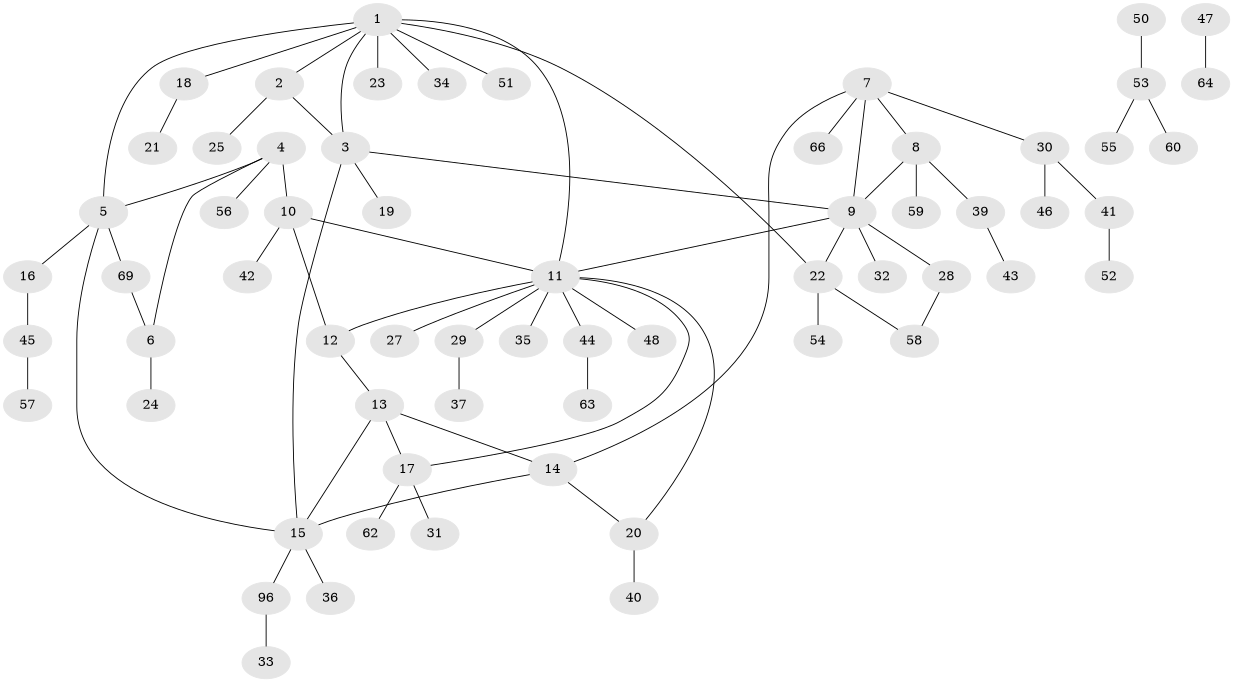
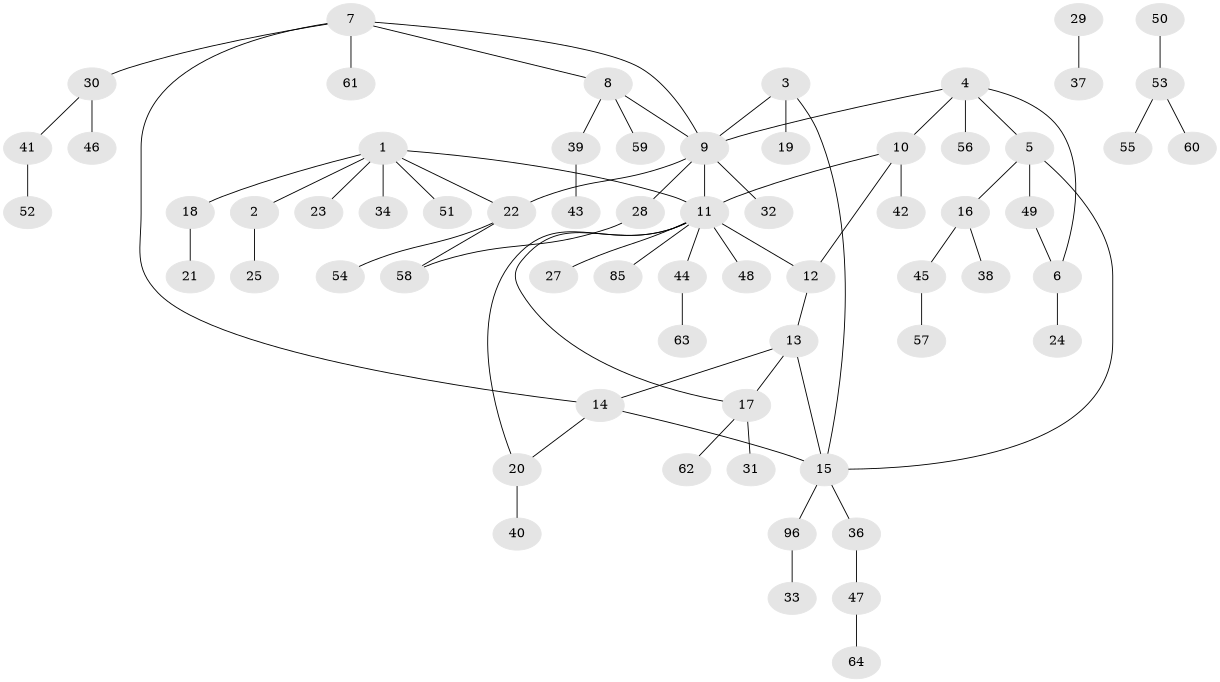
(182, 54) -> none
(343, 80) -> none
none -> (834, 113)
(313, 116) -> none
(818, 148) -> (351, 84)
(126, 277) -> (1030, 213)
none -> (986, 277)
(507, 309) -> none
(523, 341) -> (618, 277)
none -> (856, 566)
